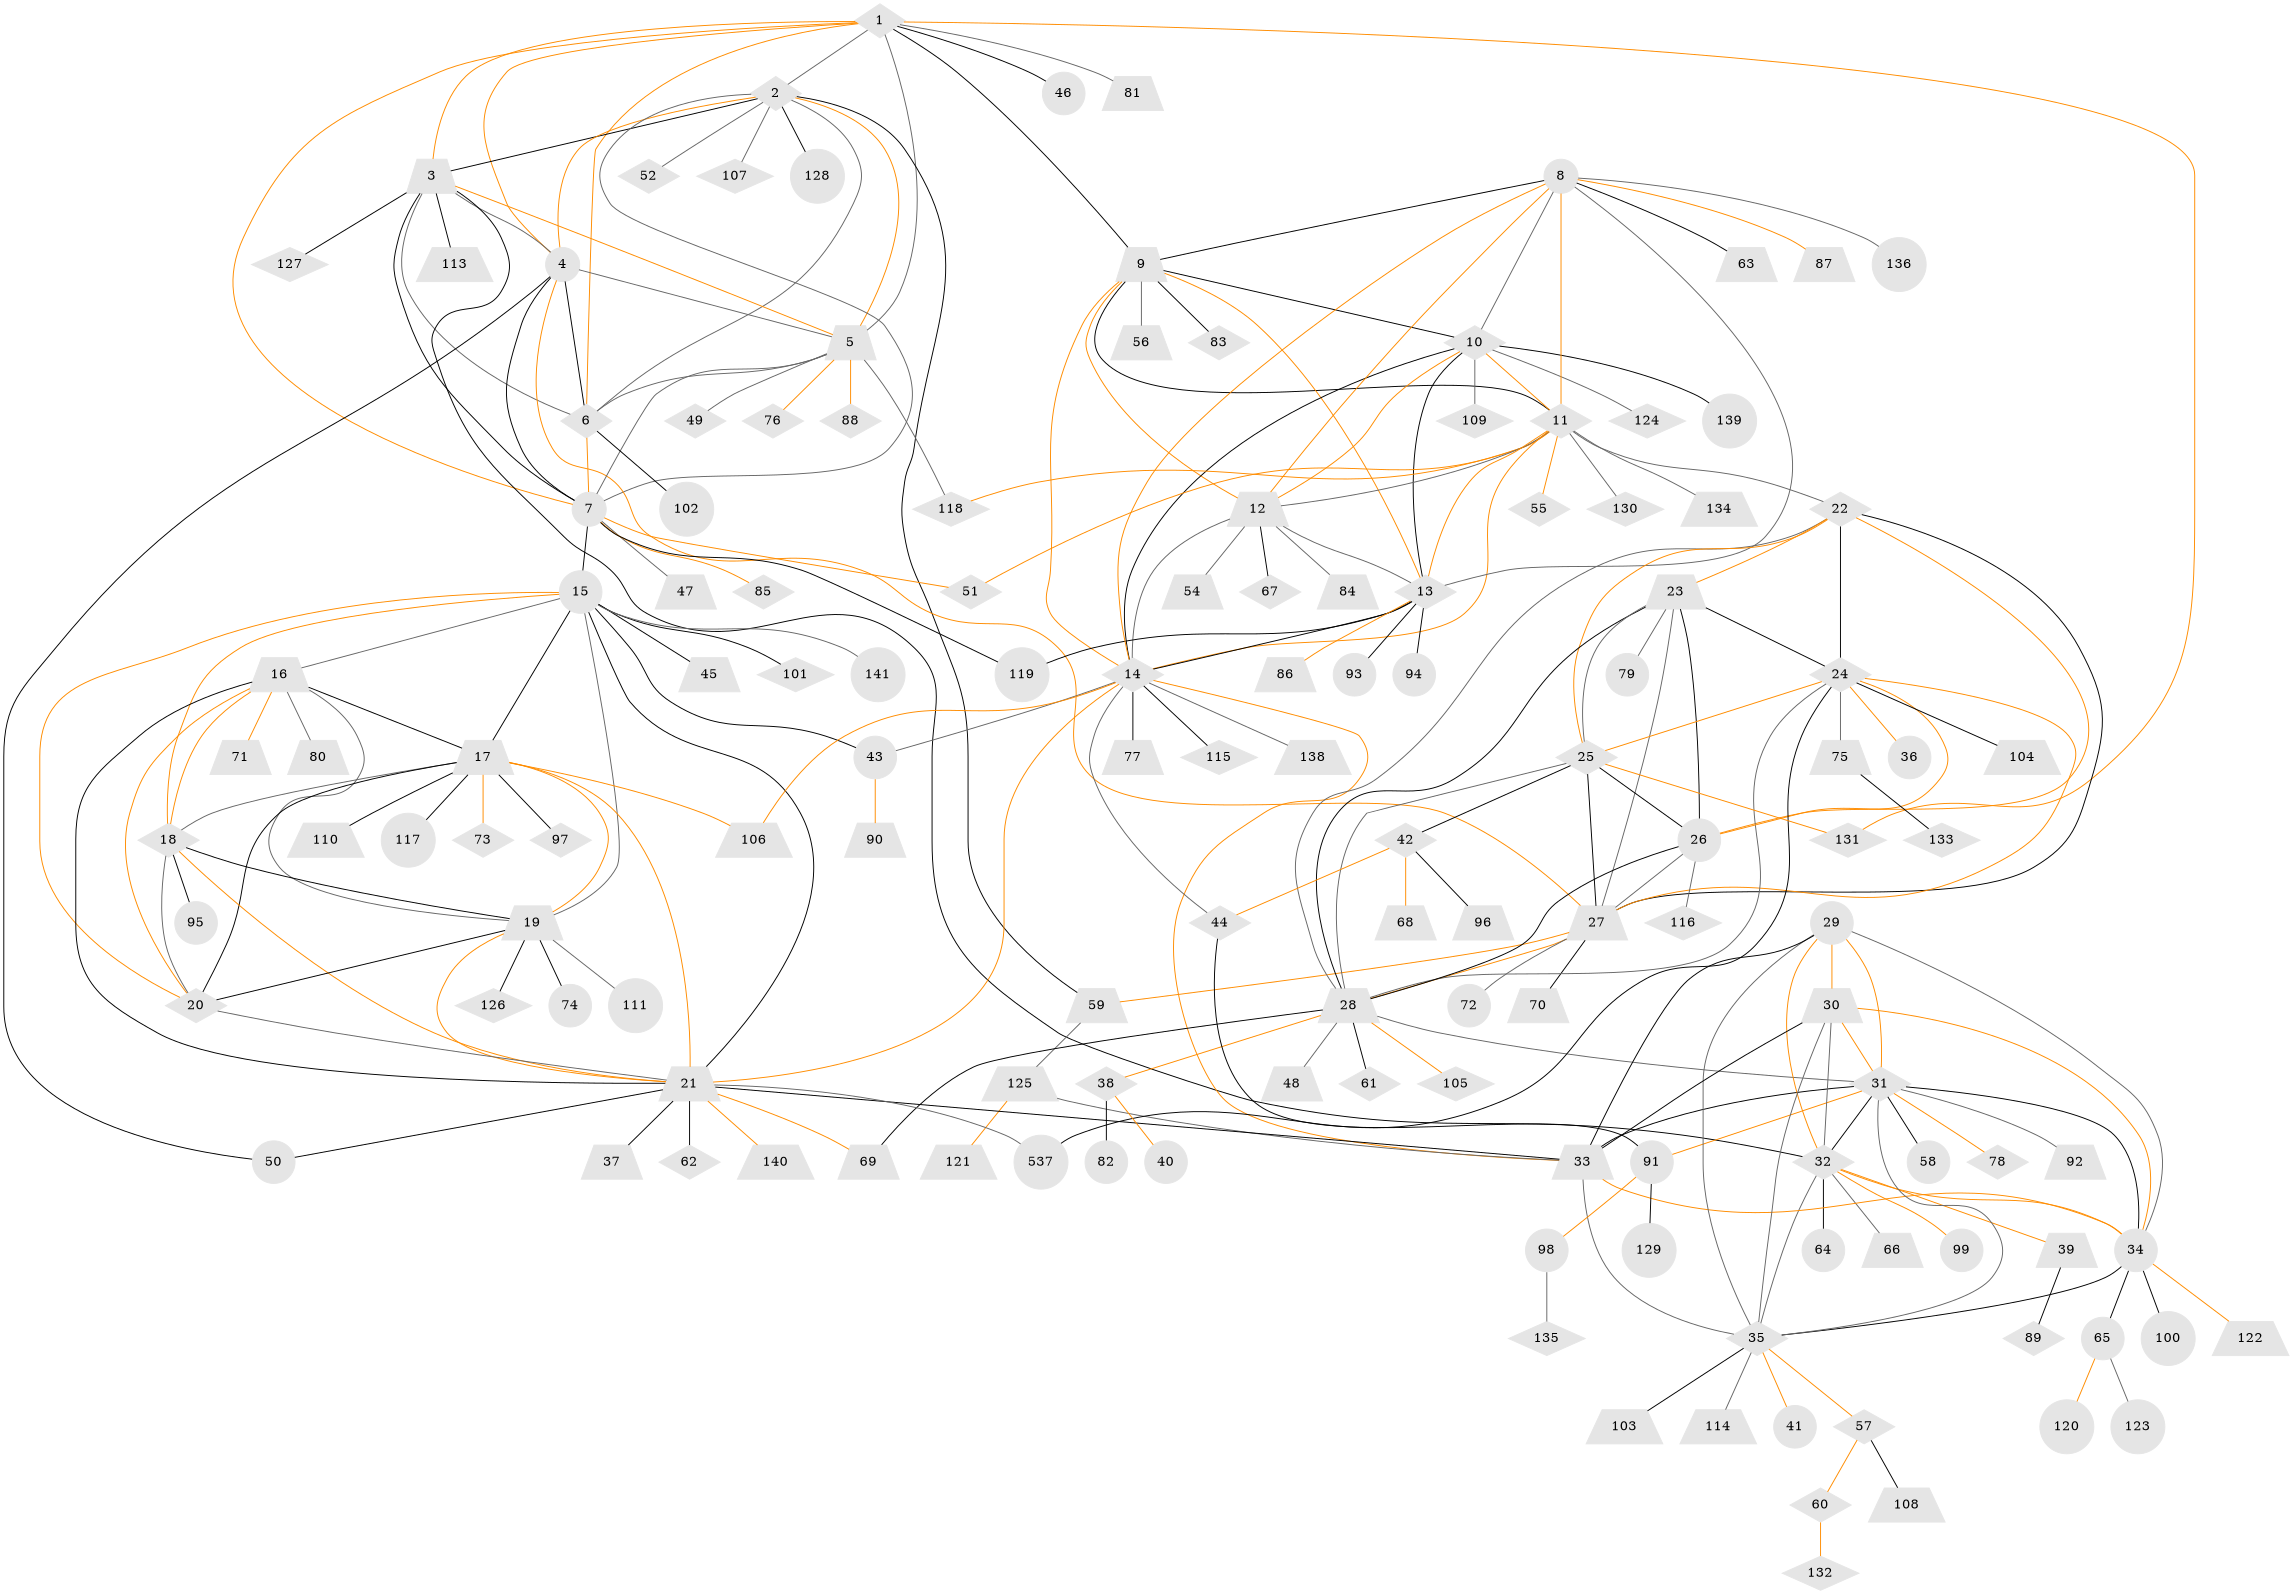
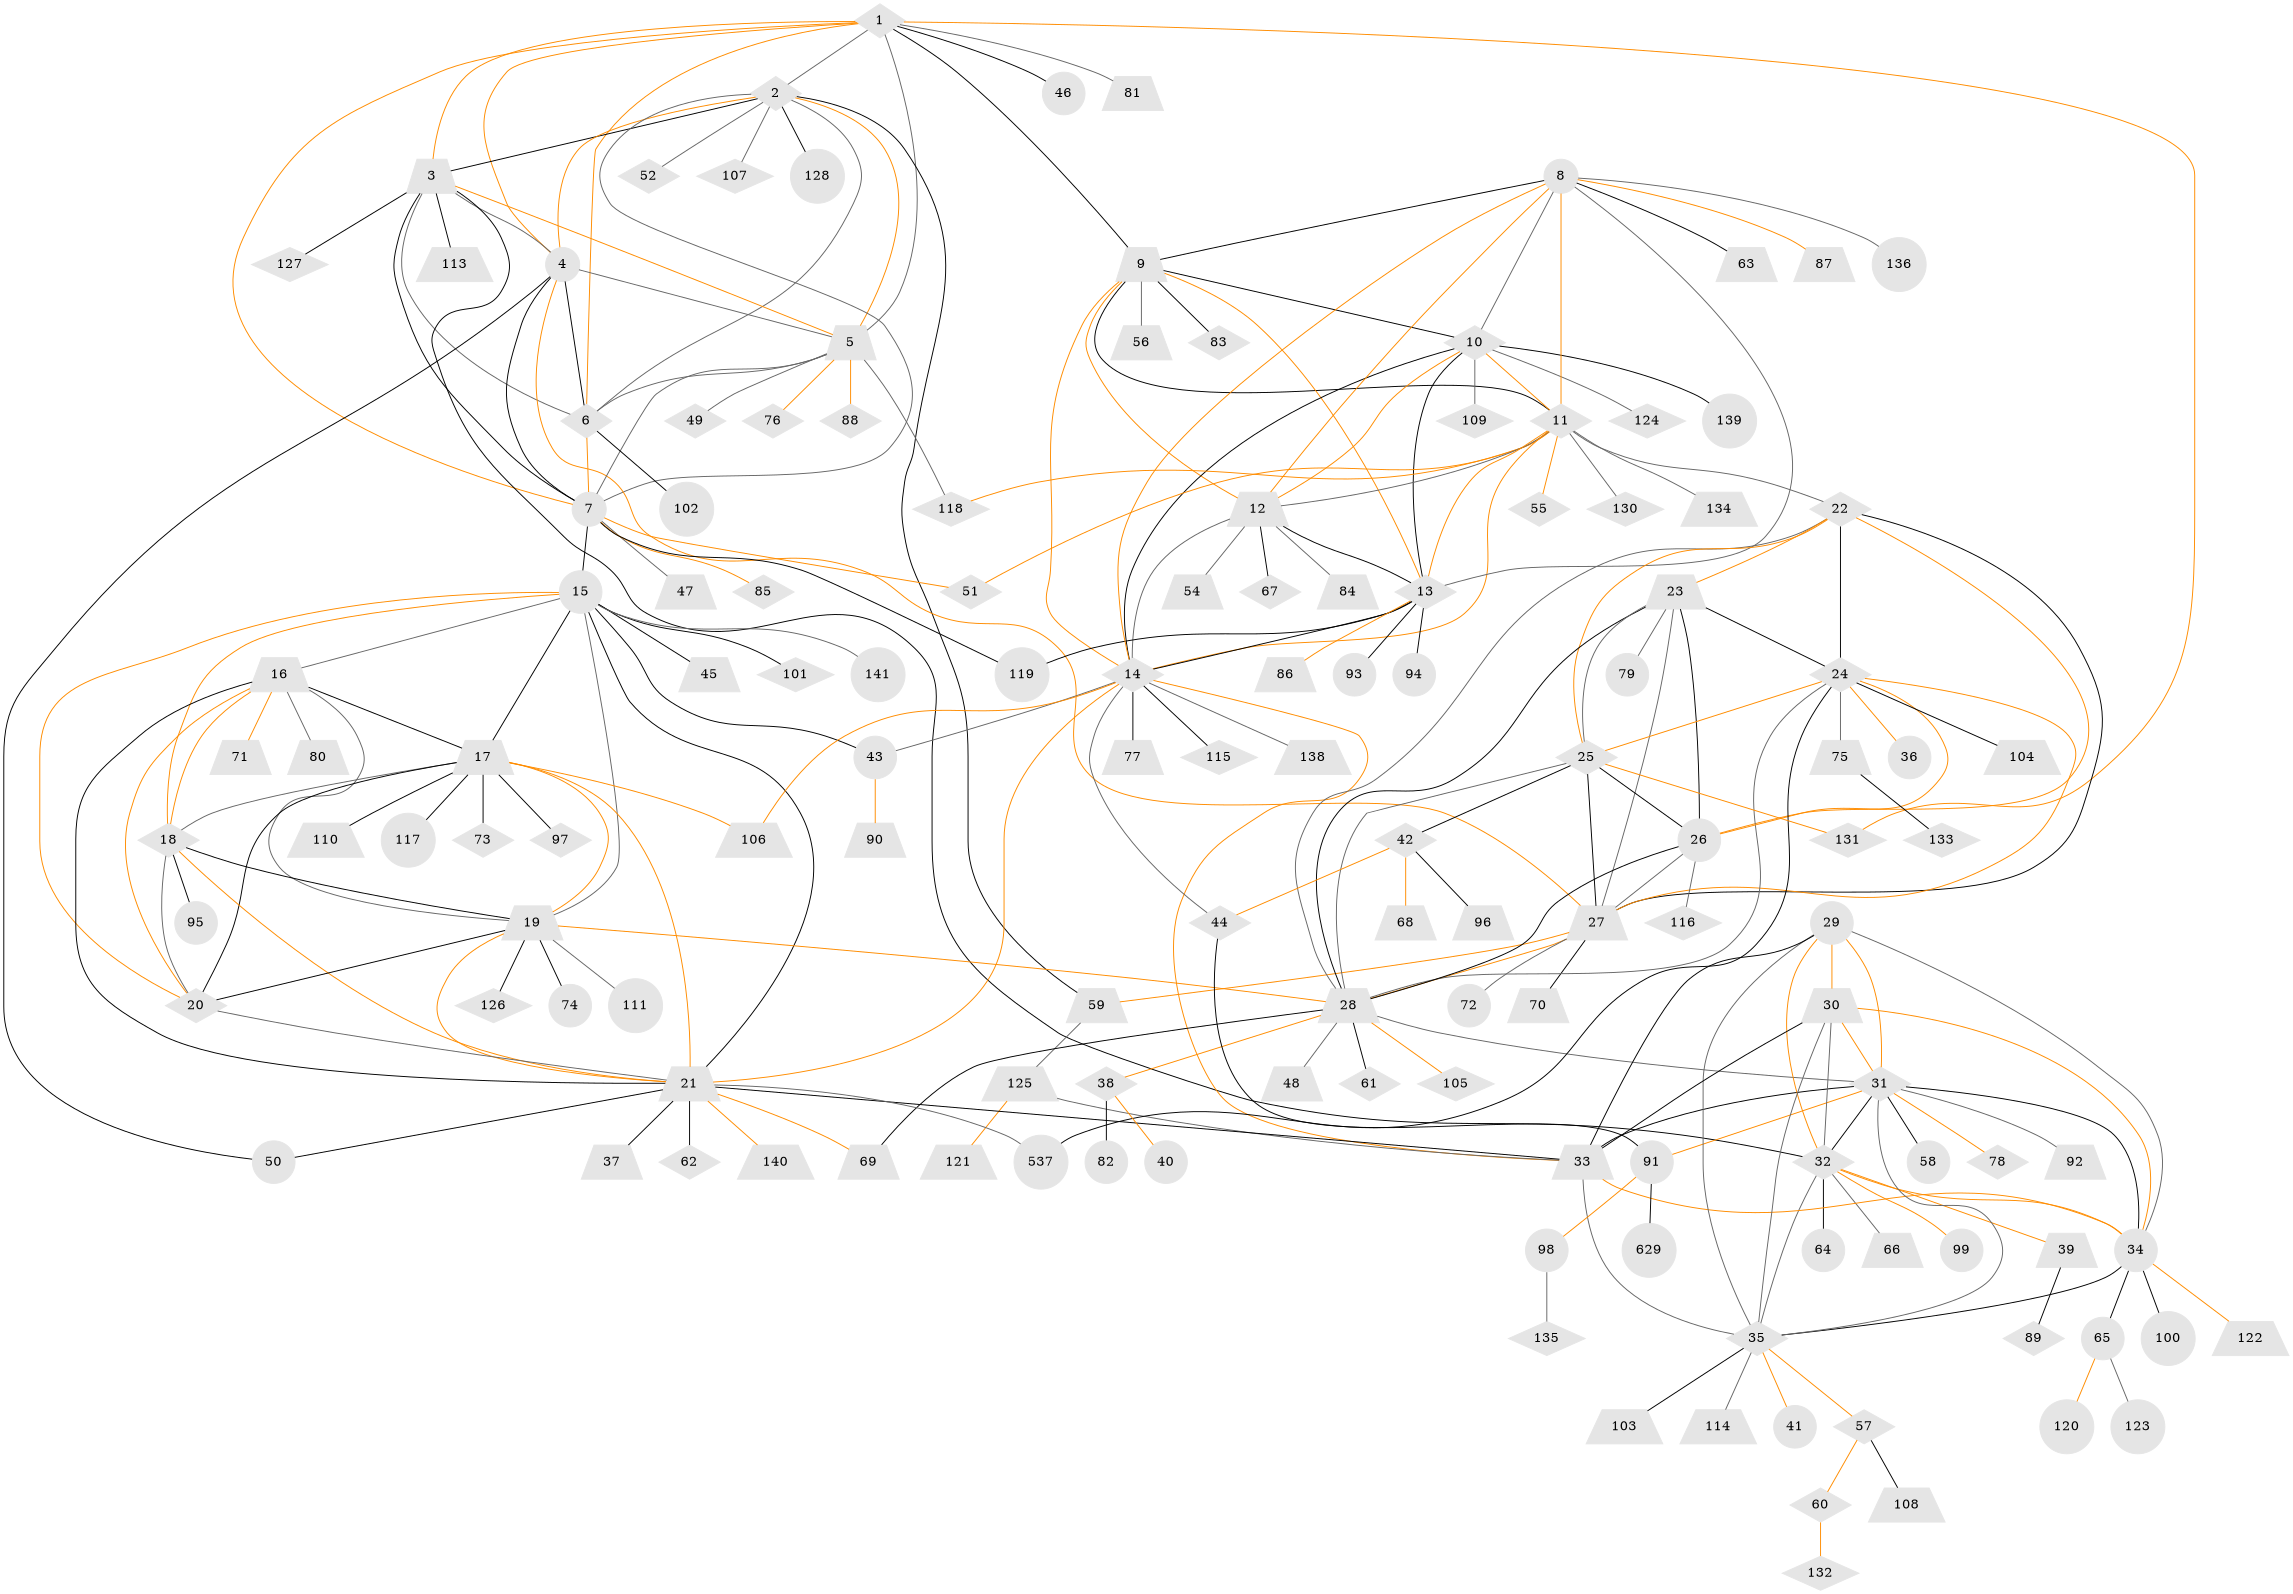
(1347, 555) -> (1347, 555)
(483, 799) -> (483, 799)
none -> (942, 959)
(1649, 1250) -> (1649, 1250)
